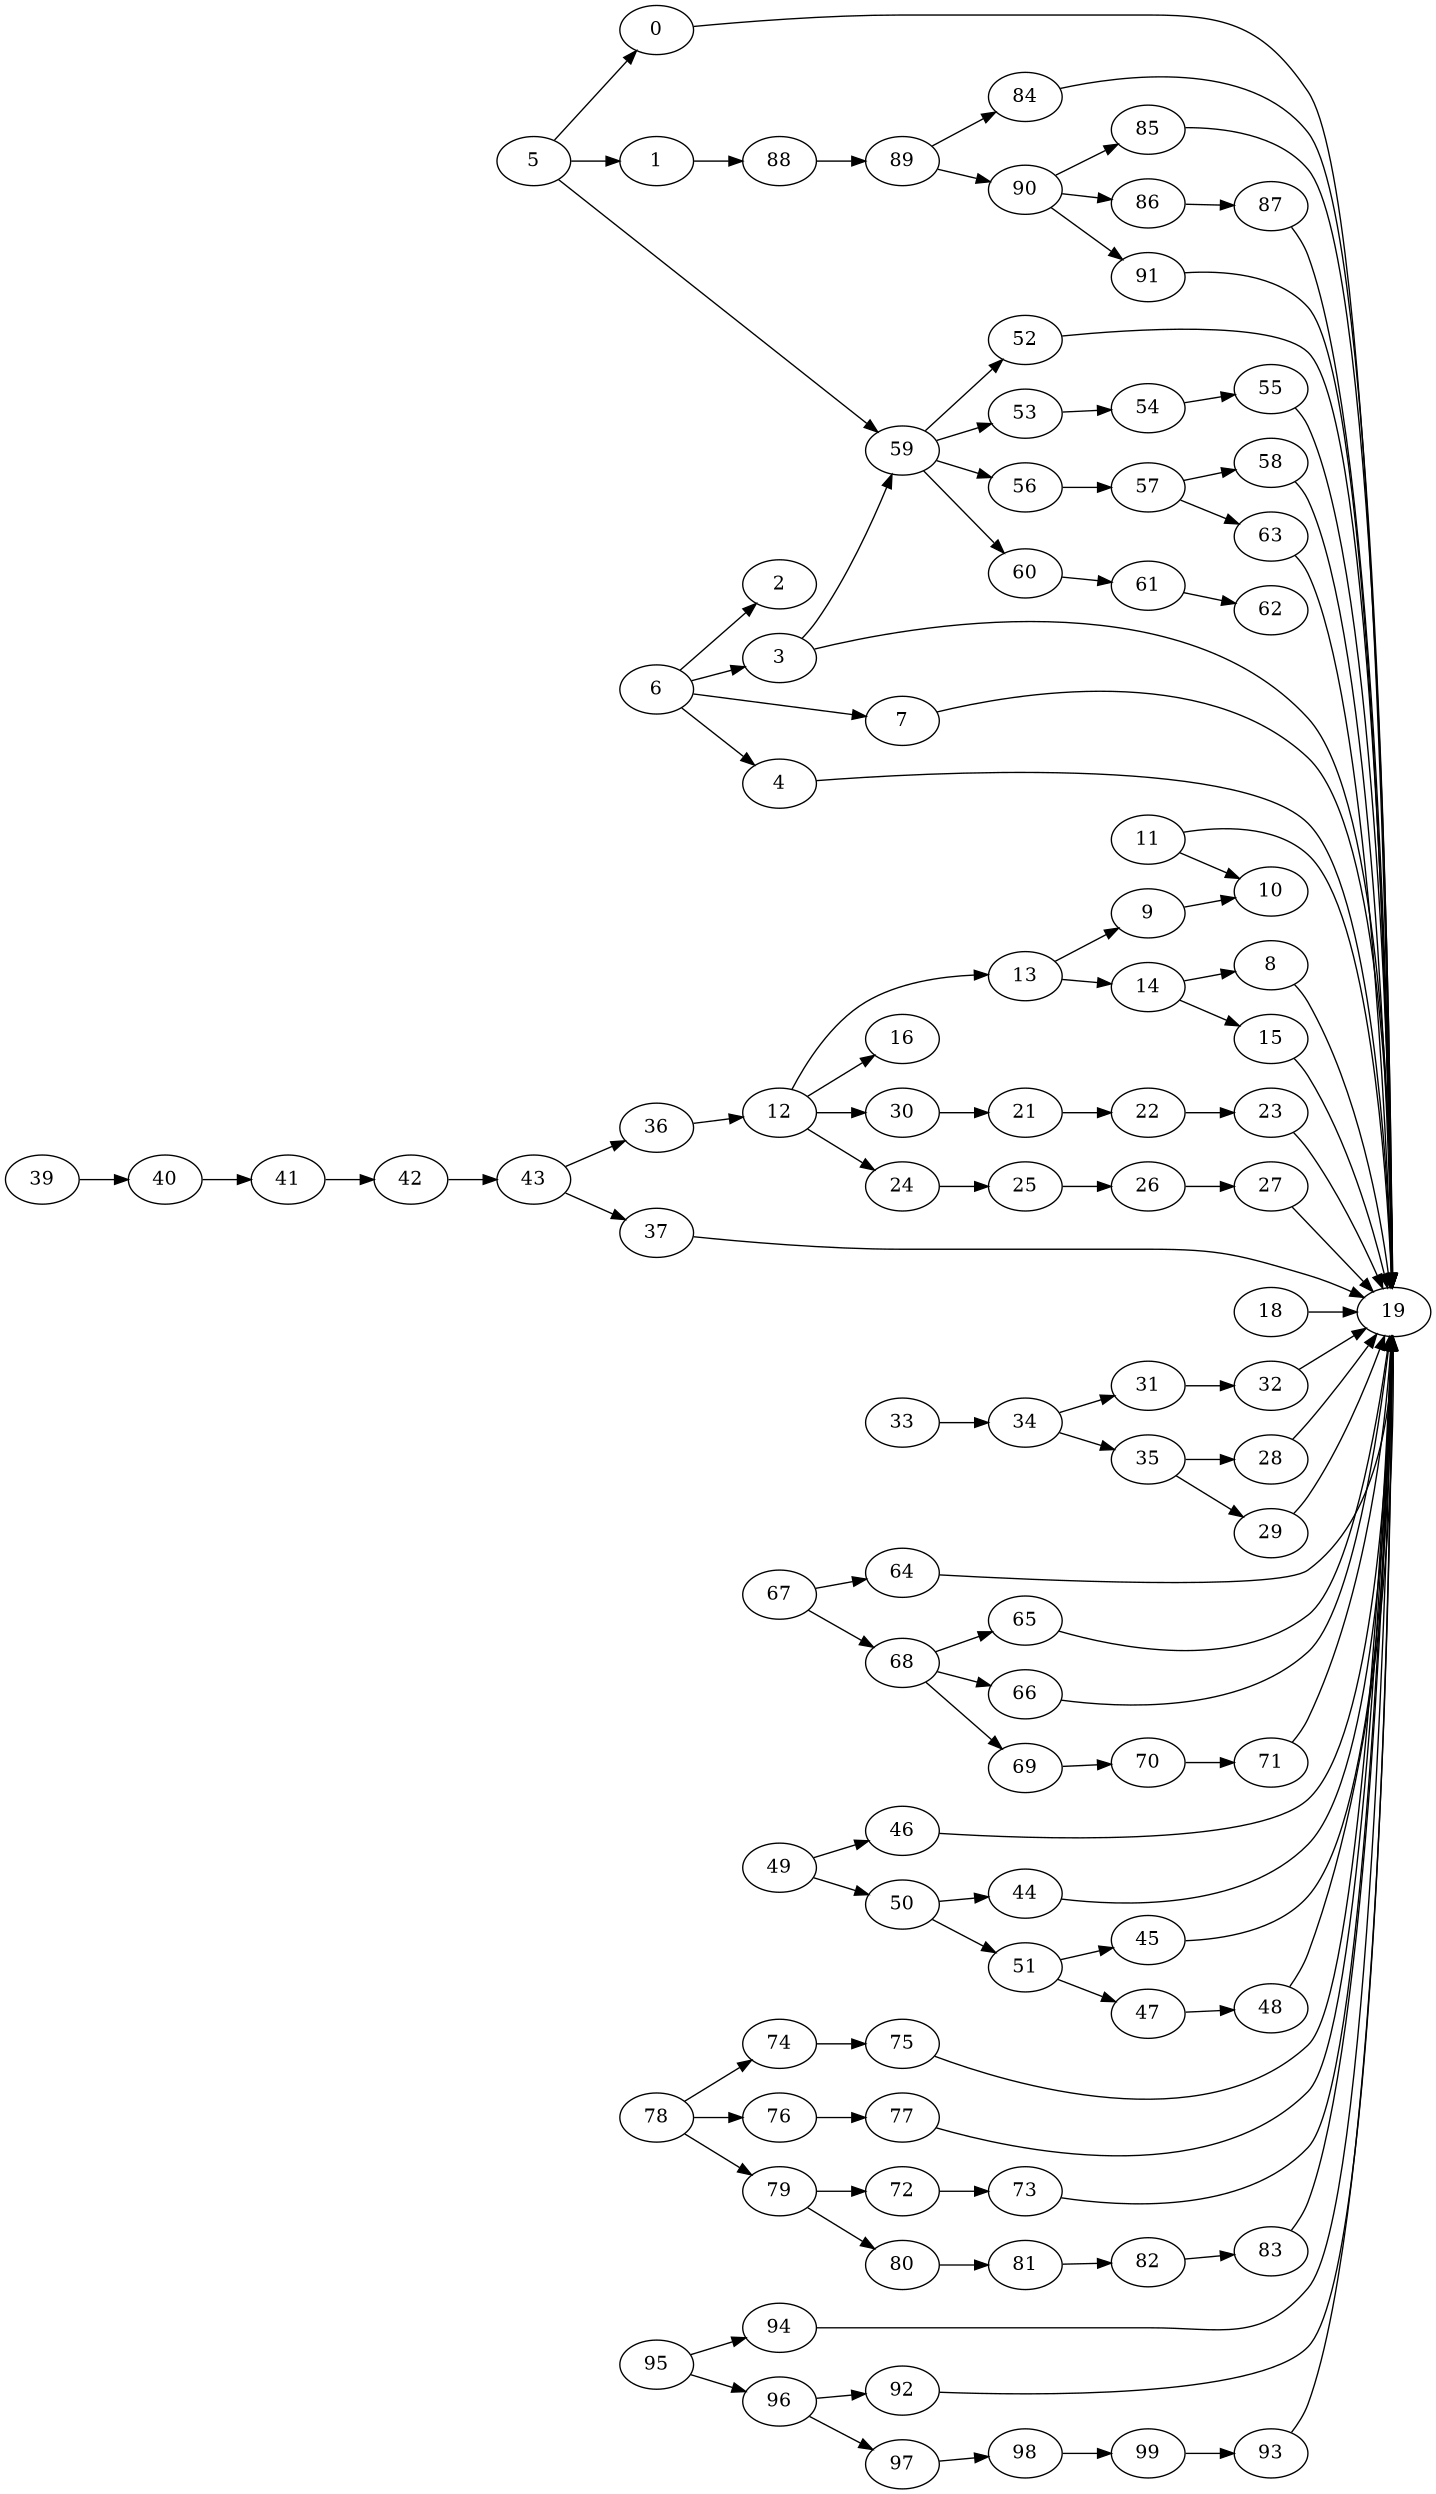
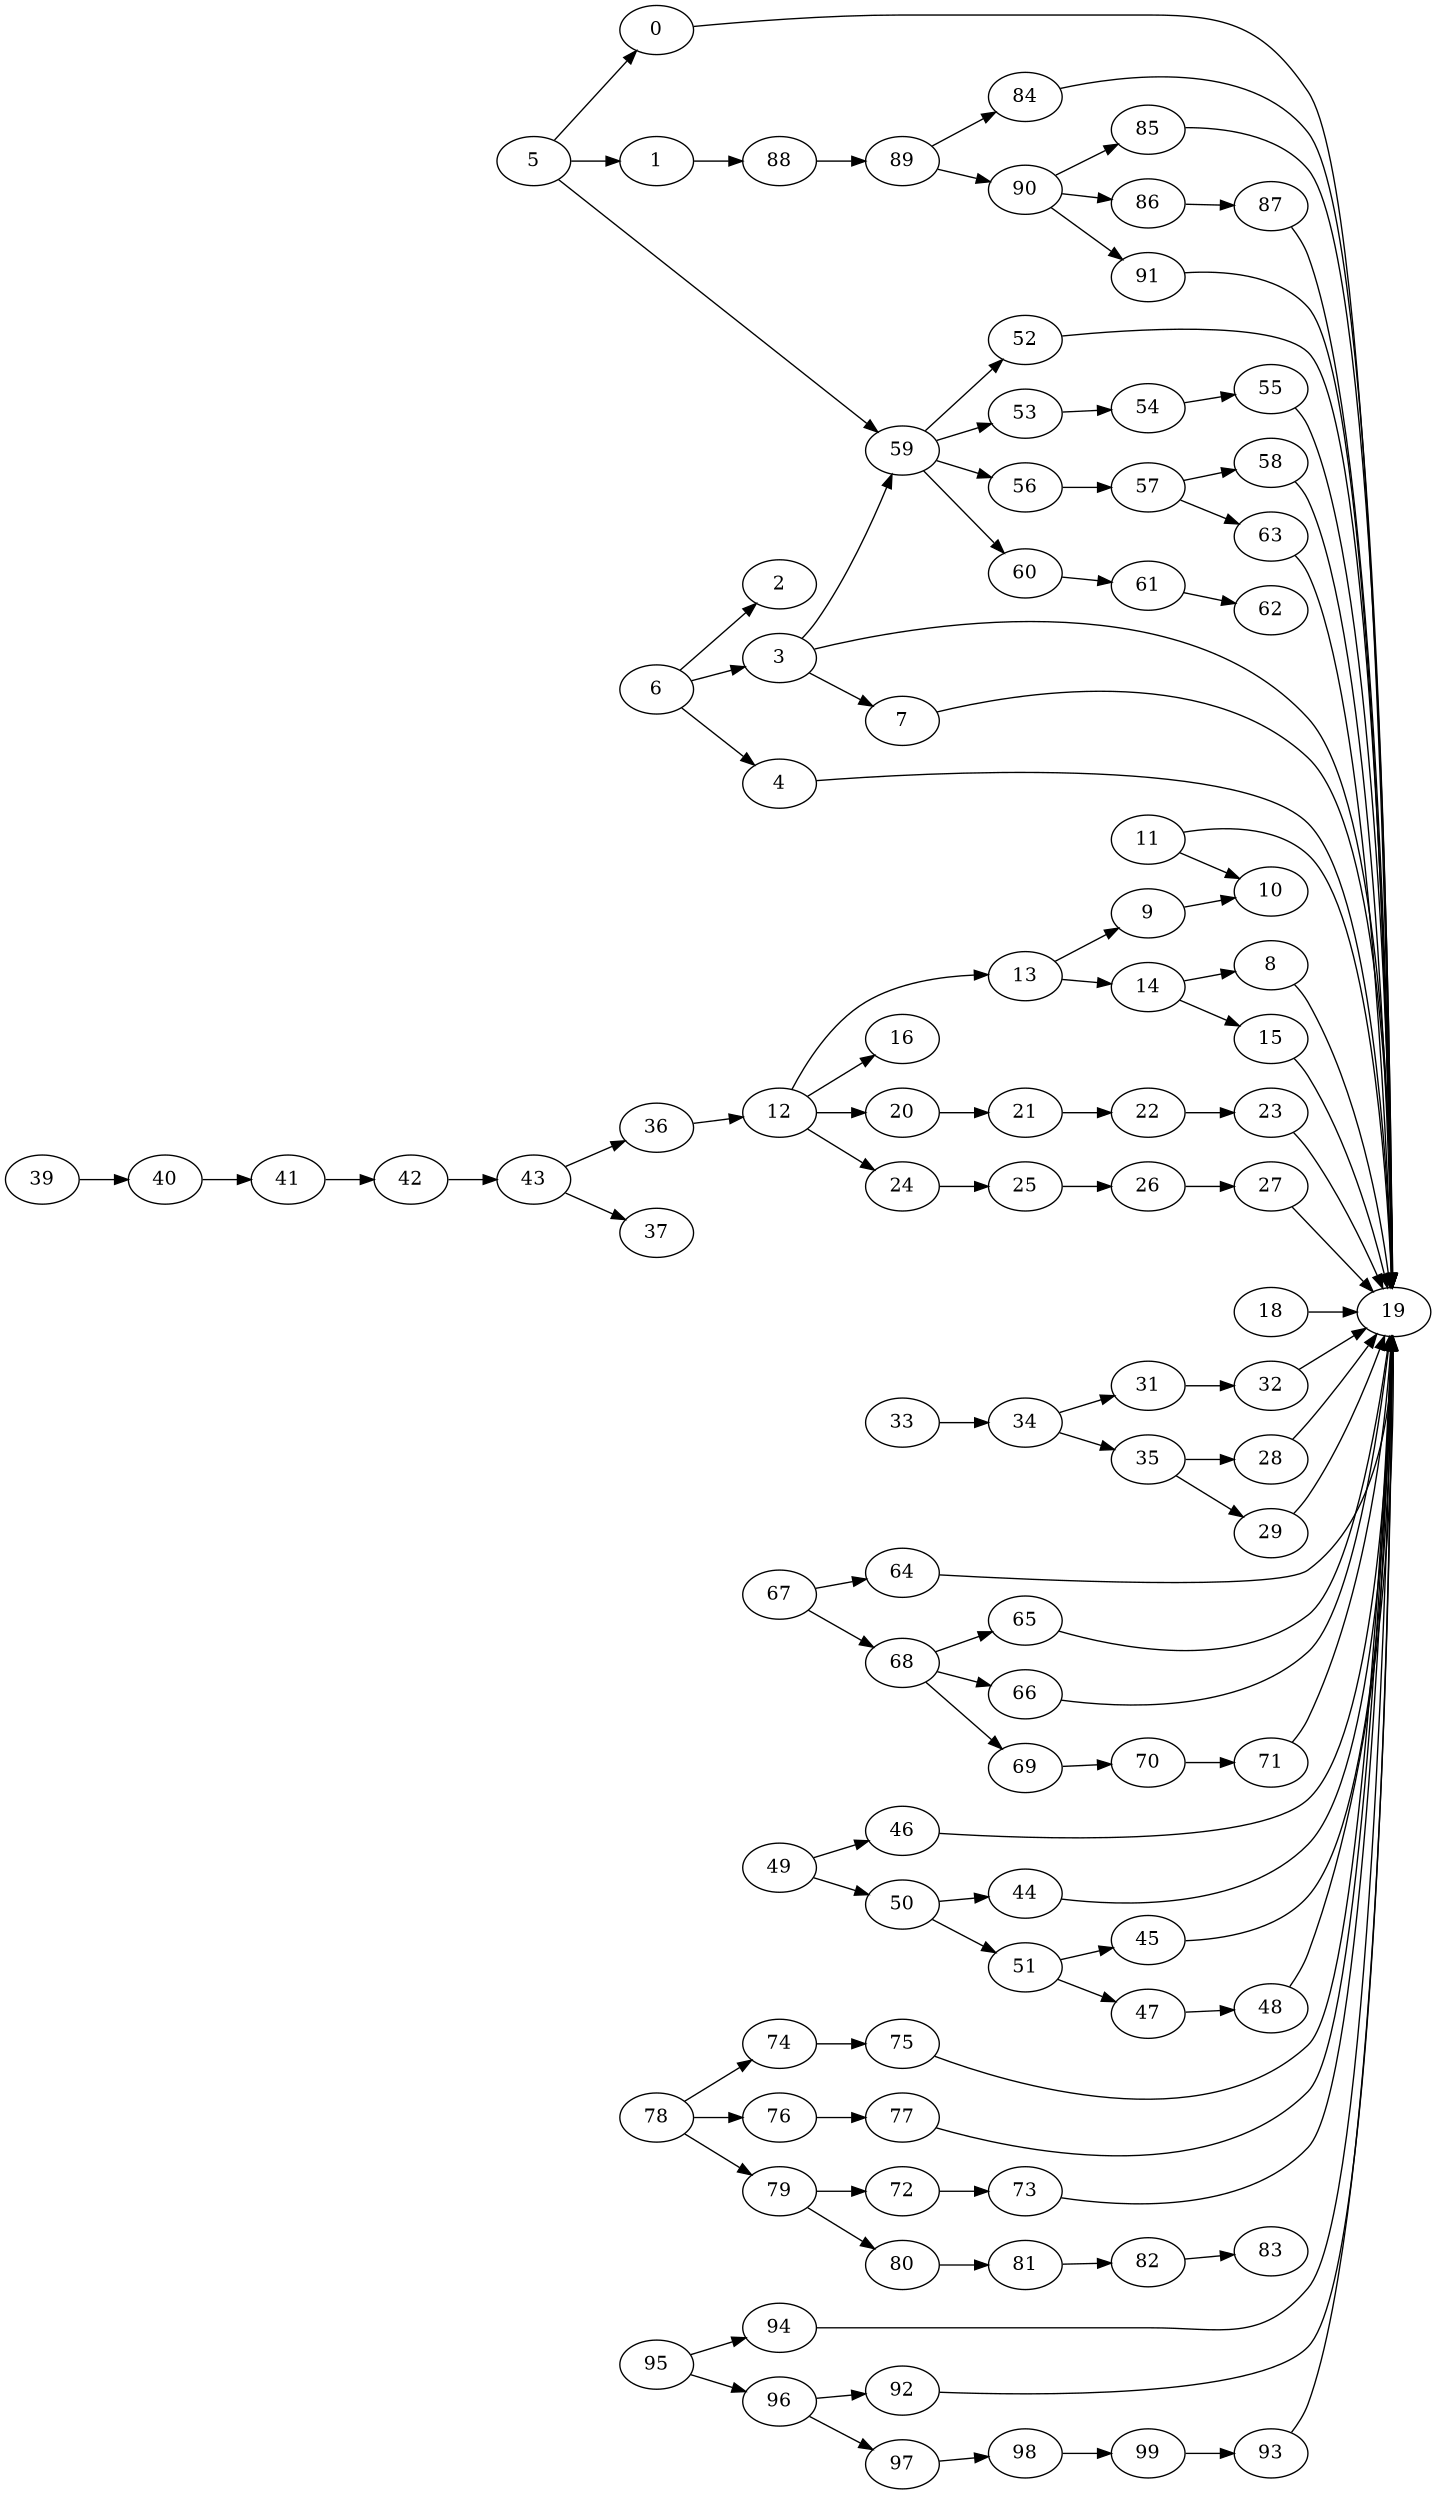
(773, 704) -> (835, 686)
(902, 1113) -> (902, 1113)
(1025, 1249) -> none
(1369, 1795) -> none
